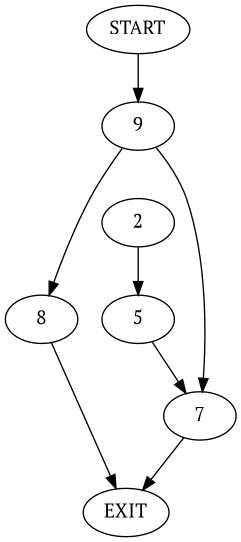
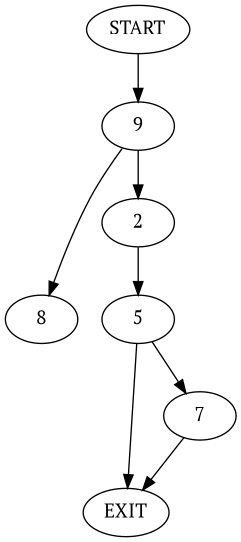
(200, 258) -> (138, 168)
(81, 409) -> (133, 409)
